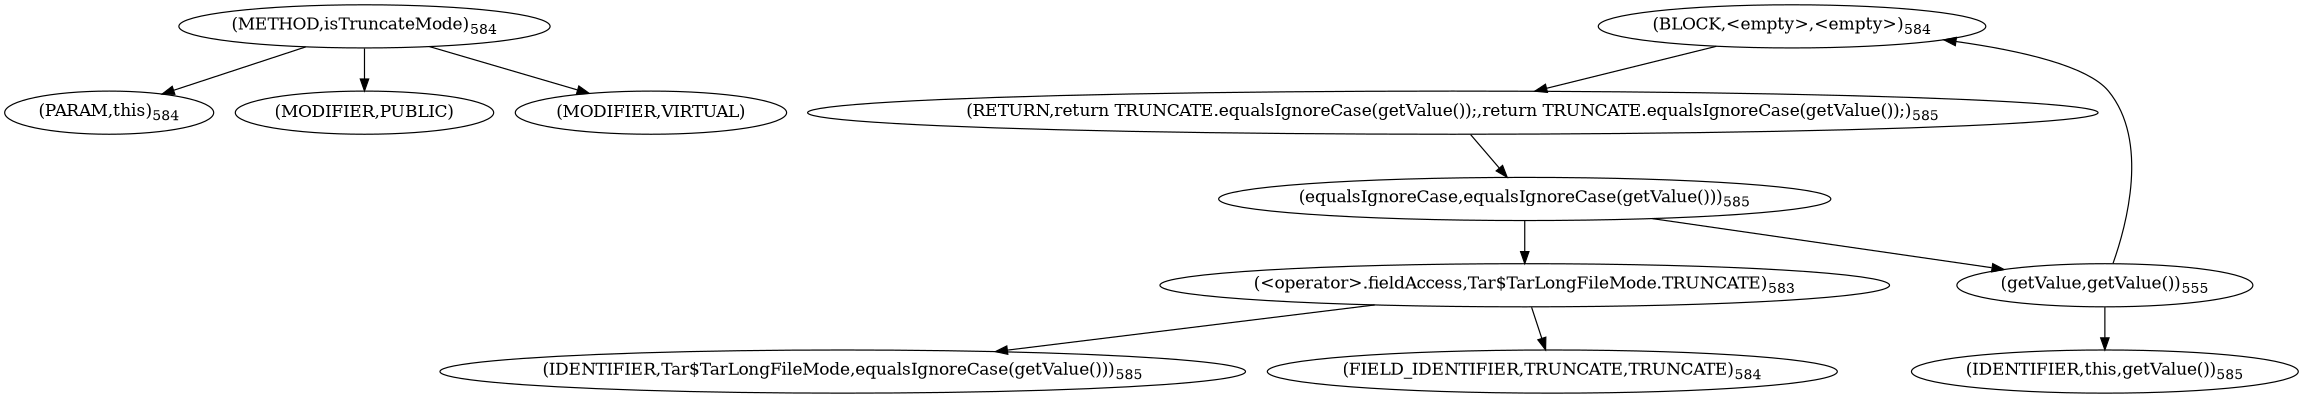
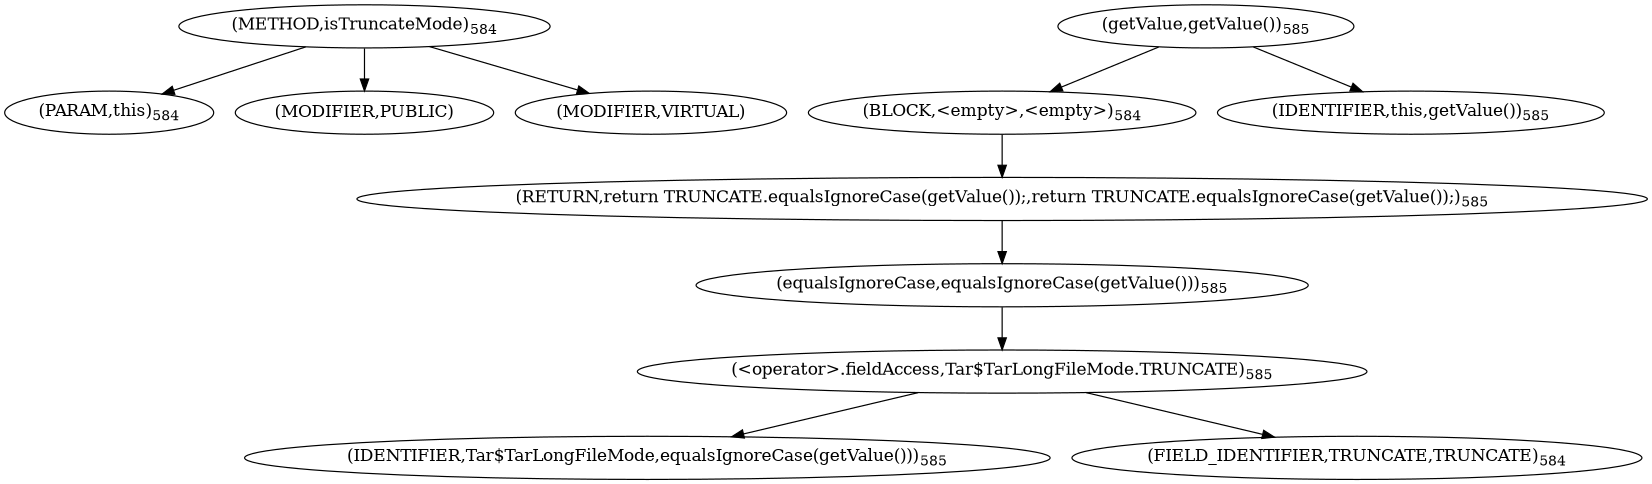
(1822, 243) -> none
(1782, 283) -> (1259, 370)
(2195, 283) -> (1296, 25)
